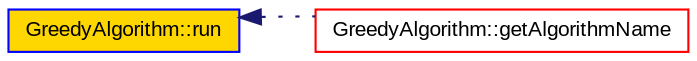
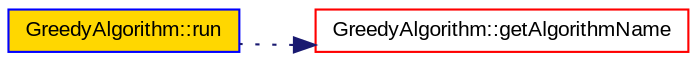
(288, 17) -> (267, 45)
